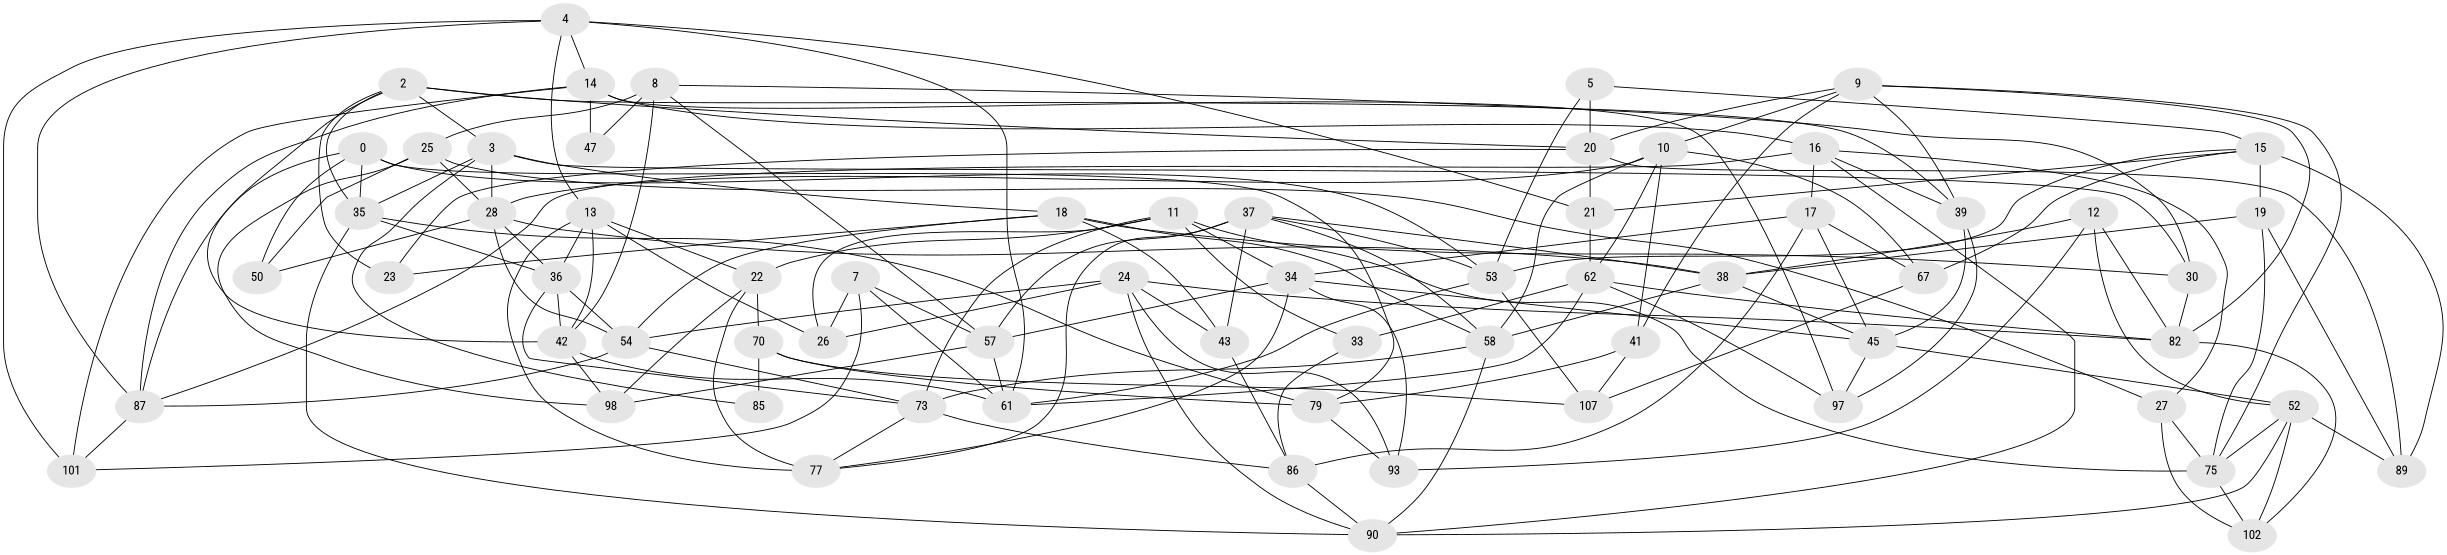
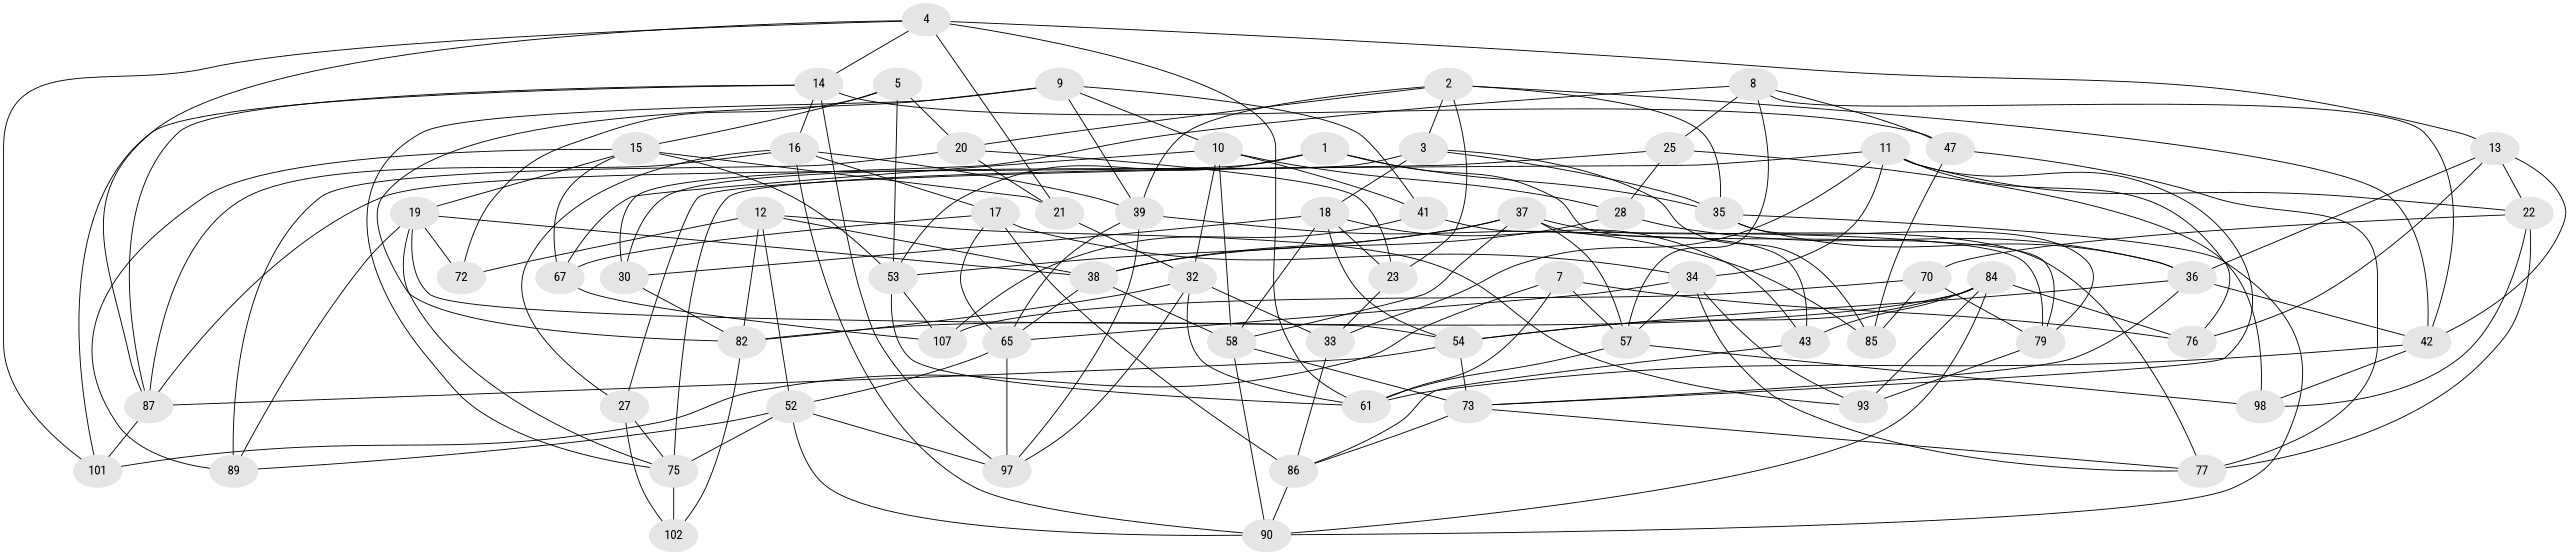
(1722, 110) -> none
(363, 149) -> (1325, 149)
(492, 181) -> none
none -> (1377, 233)
none -> (1897, 255)
(257, 278) -> none
none -> (461, 278)
(1124, 278) -> (1991, 278)
(1590, 278) -> (1192, 278)
(529, 298) -> (817, 319)
none -> (1352, 319)
(823, 342) -> (2192, 342)
(1873, 342) -> (1007, 342)
(564, 414) -> (2311, 214)
(2278, 472) -> (899, 439)
